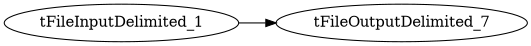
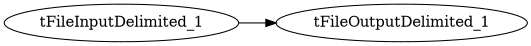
(402, 23) -> (402, 23)
